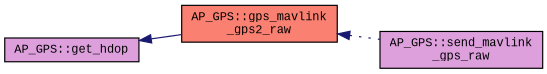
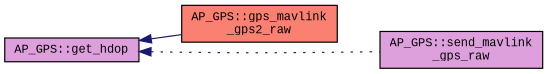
(365, 37) -> (265, 53)
